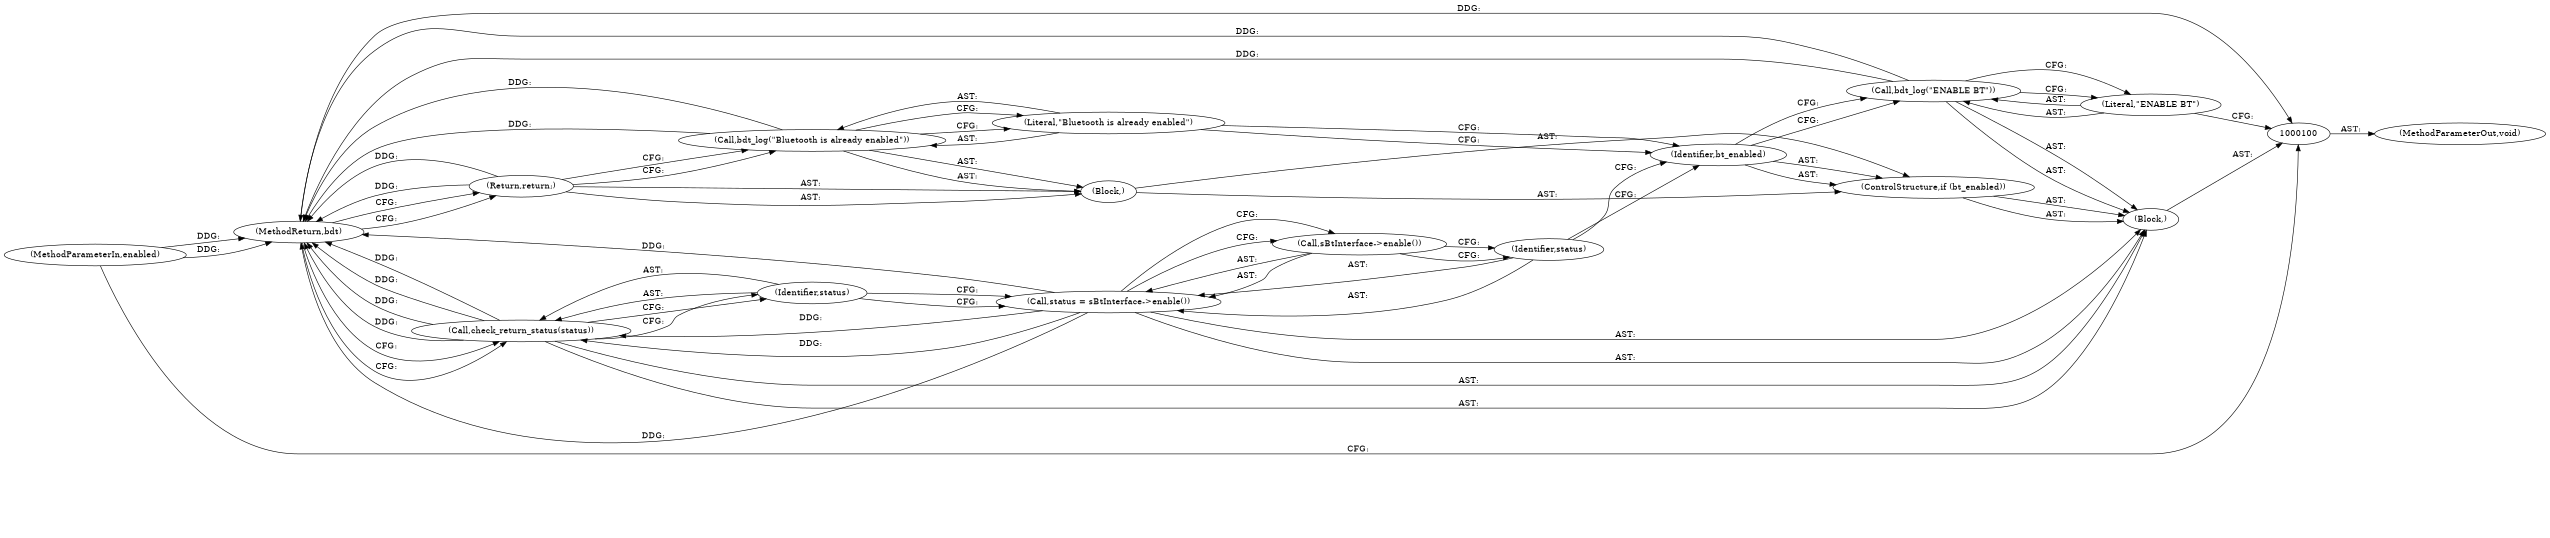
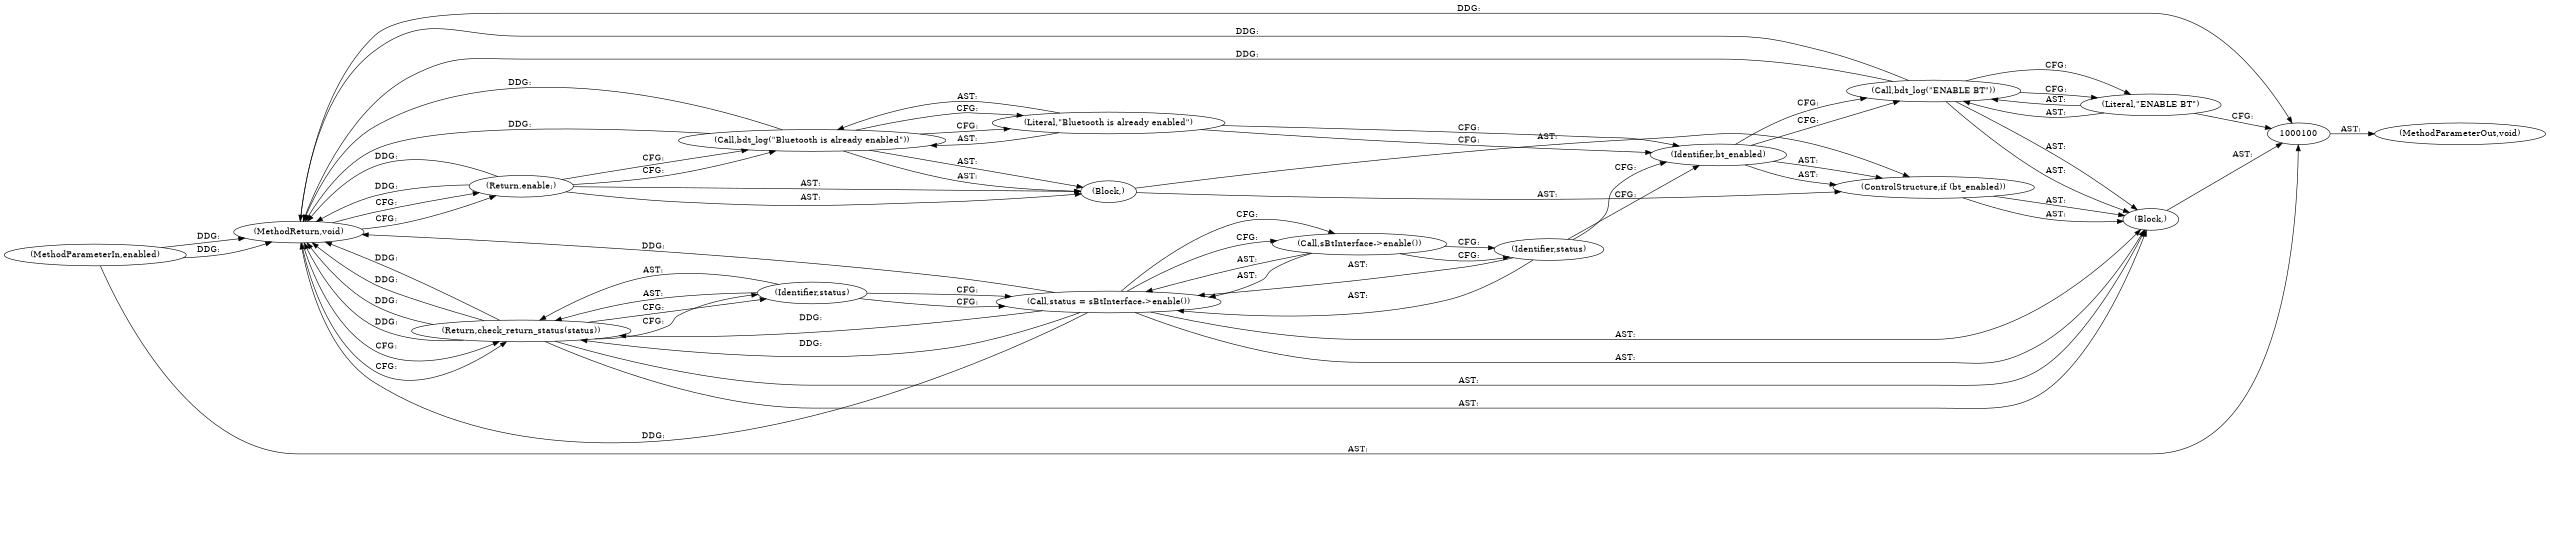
(521, 186) -> (521, 186)
(299, 232) -> (299, 232)
(521, 331) -> (521, 331)
(1360, 449) -> (1360, 449)
